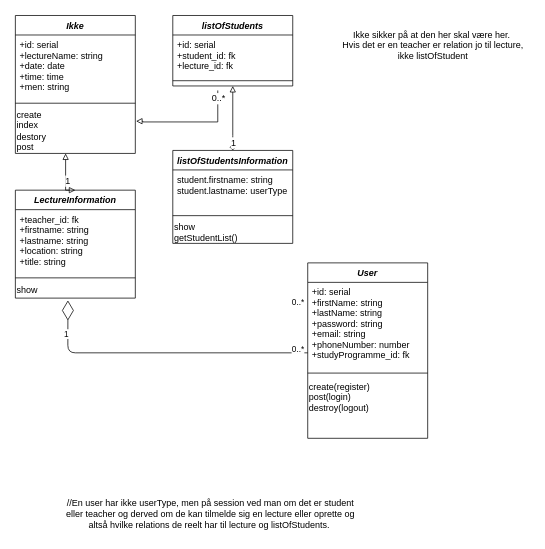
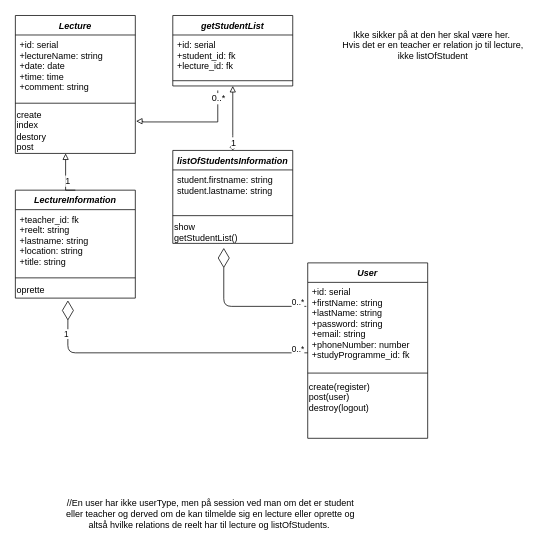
(75, 26) -> (75, 26)
(233, 26) -> (233, 26)
(41, 45) -> (41, 45)
(234, 180) -> (234, 180)
(68, 190) -> (70, 190)
(54, 220) -> (54, 220)
(27, 291) -> (35, 291)
none -> (242, 306)
(349, 408) -> (349, 408)
